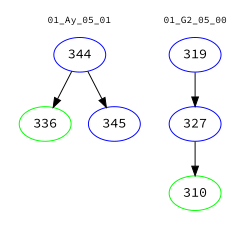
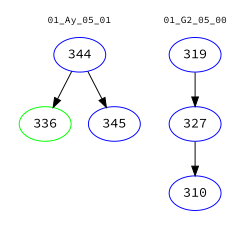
(195, 193) -> (195, 193)
